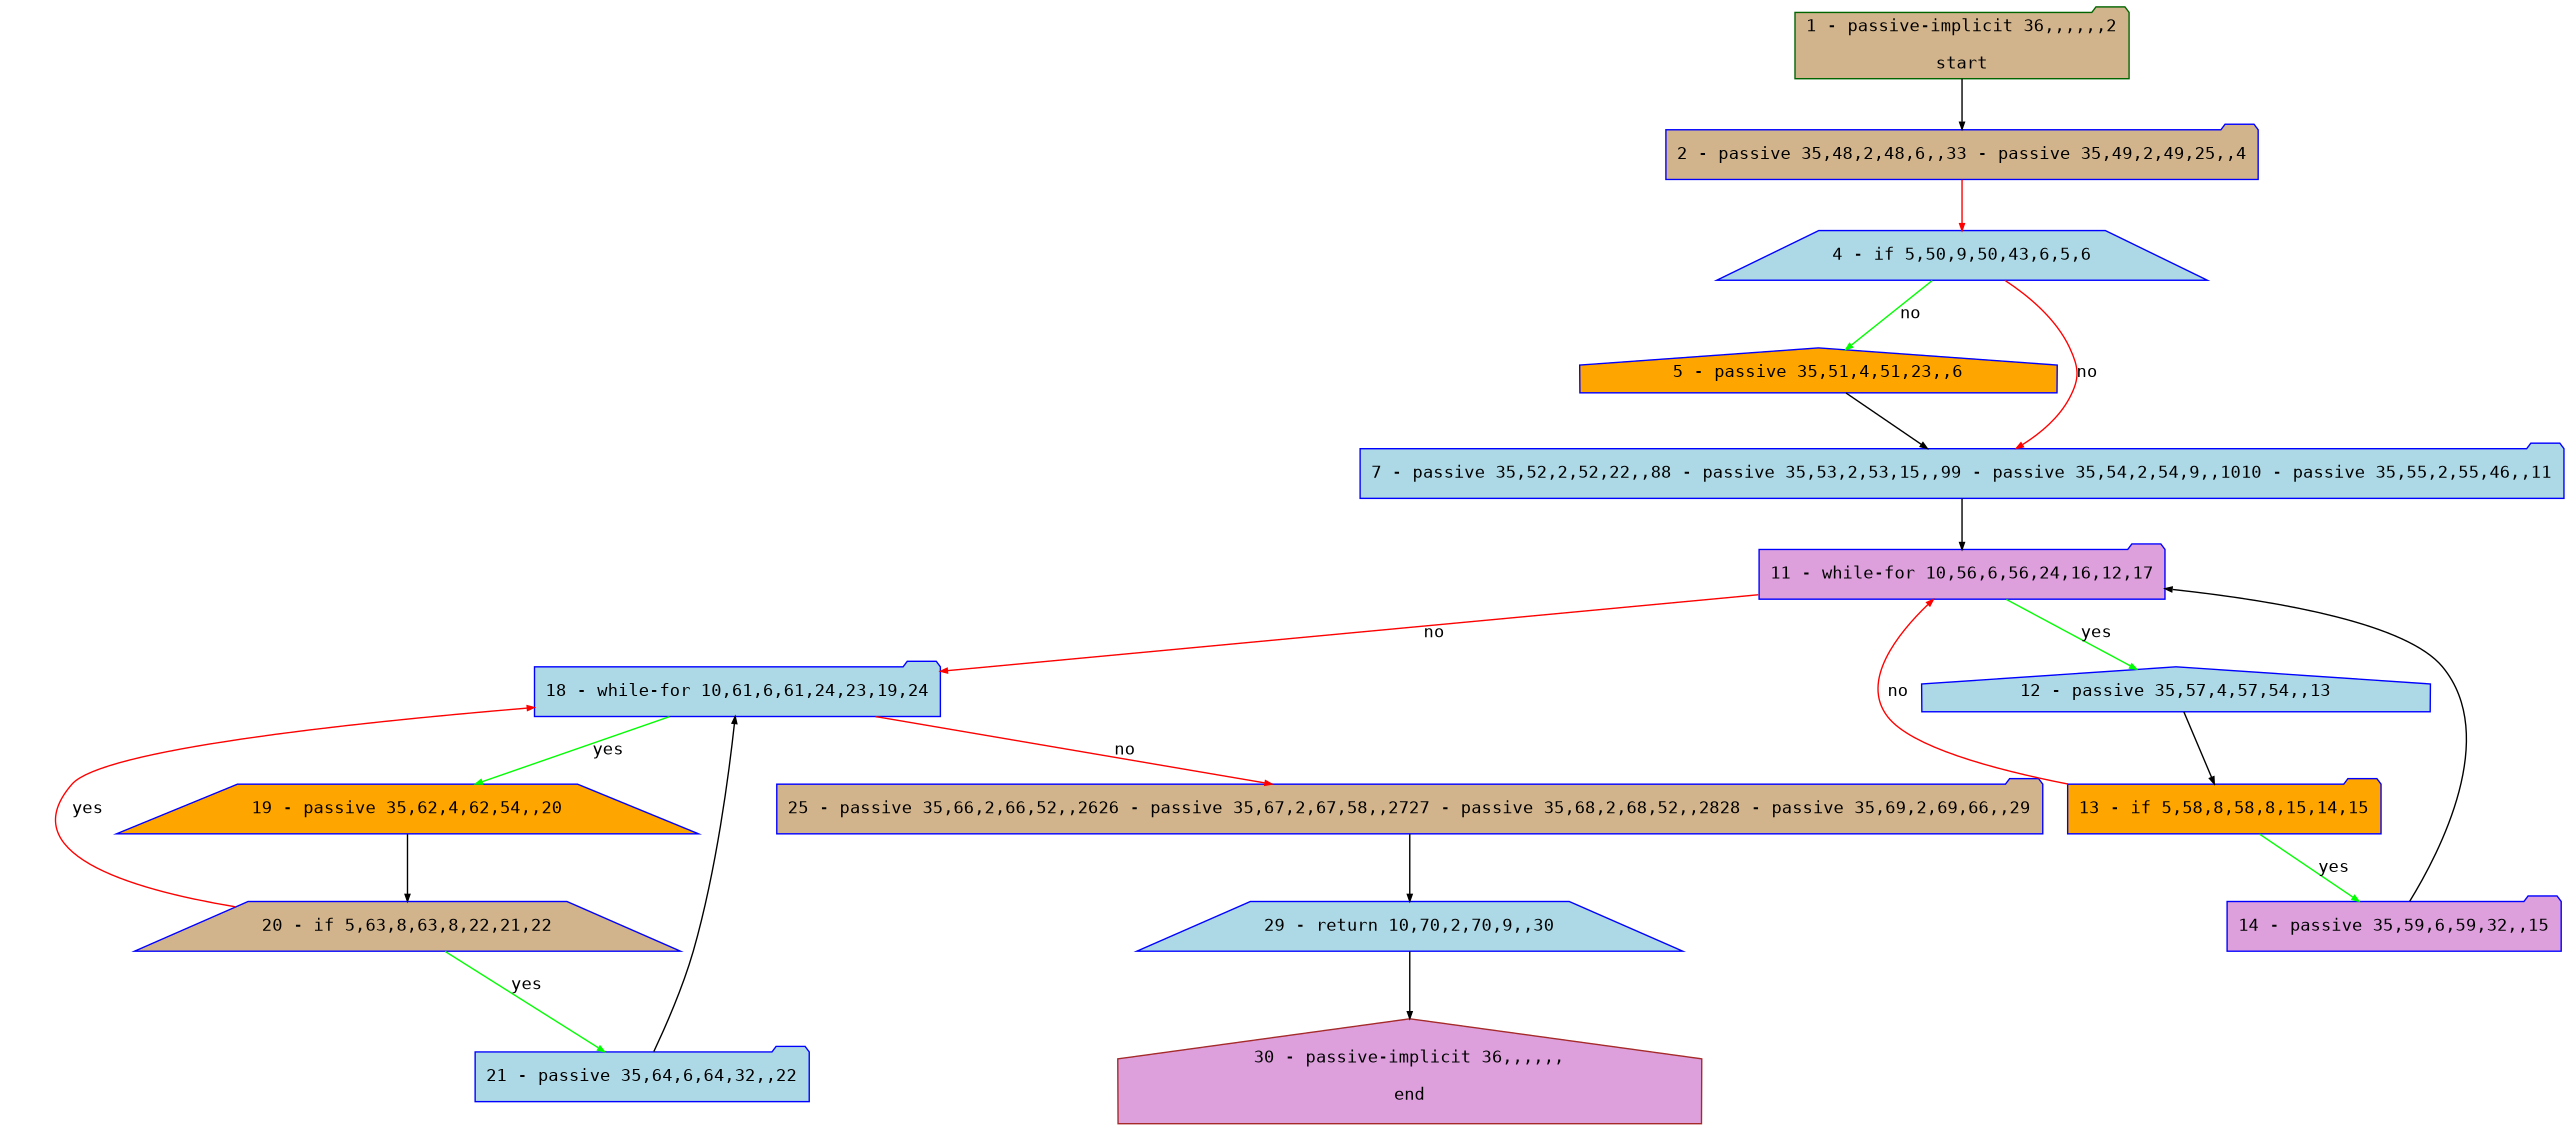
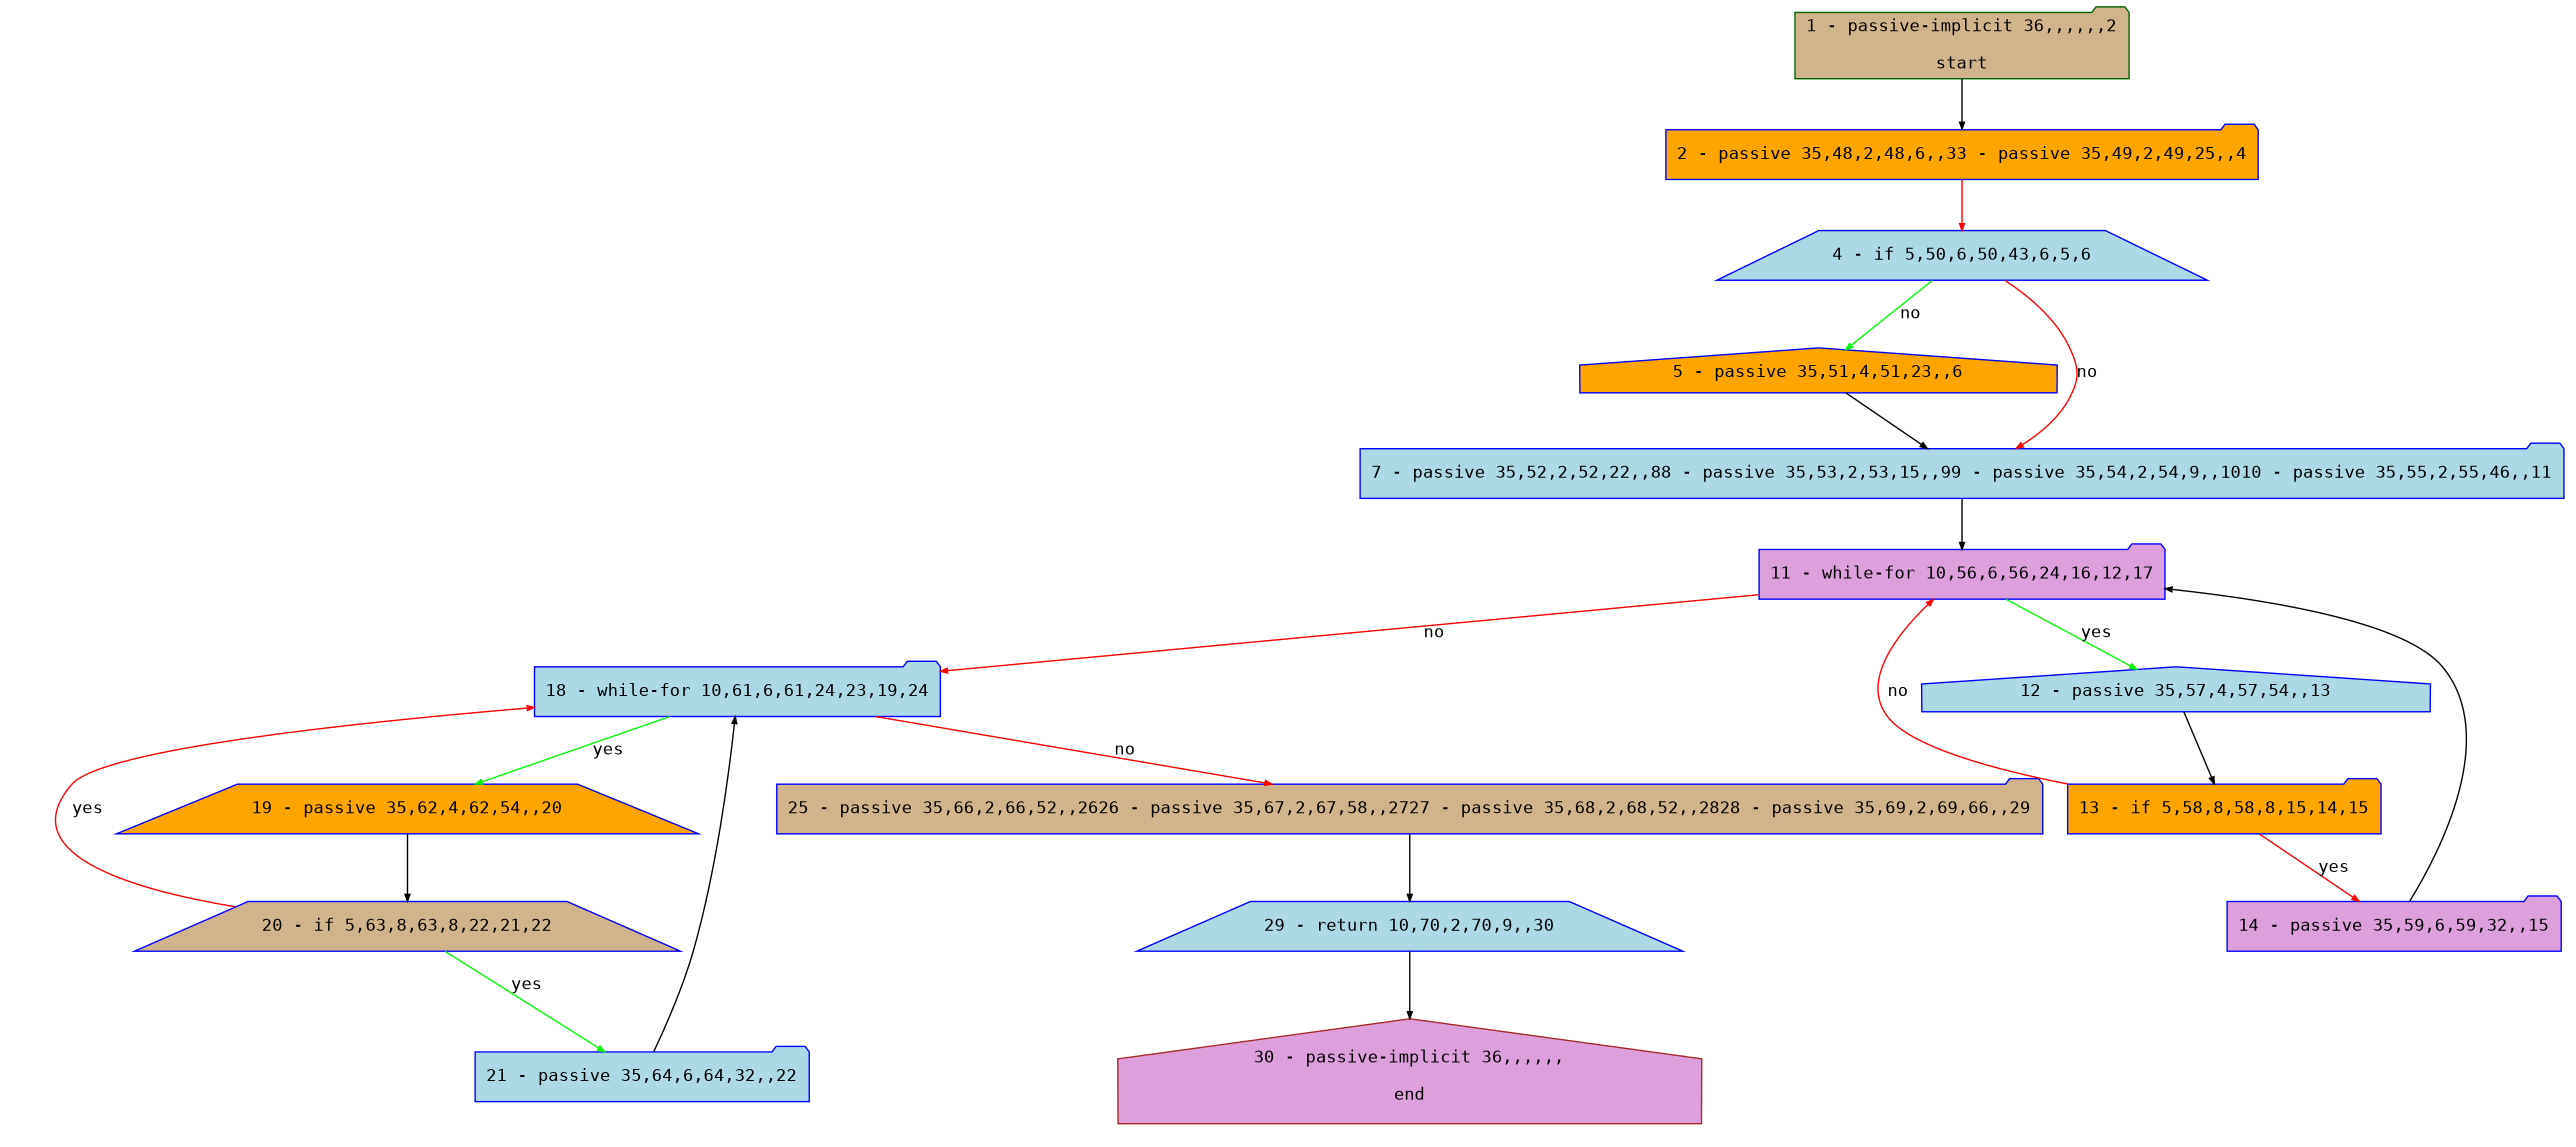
(1962, 155) -> (1962, 155)
(1962, 255) -> (1962, 255)
(2306, 866) -> (2306, 866)
